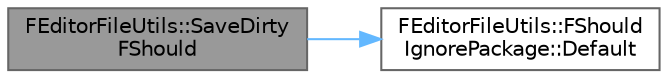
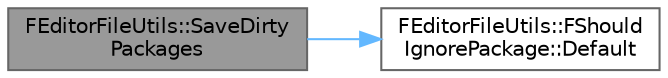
(158, 39) -> (158, 39)
